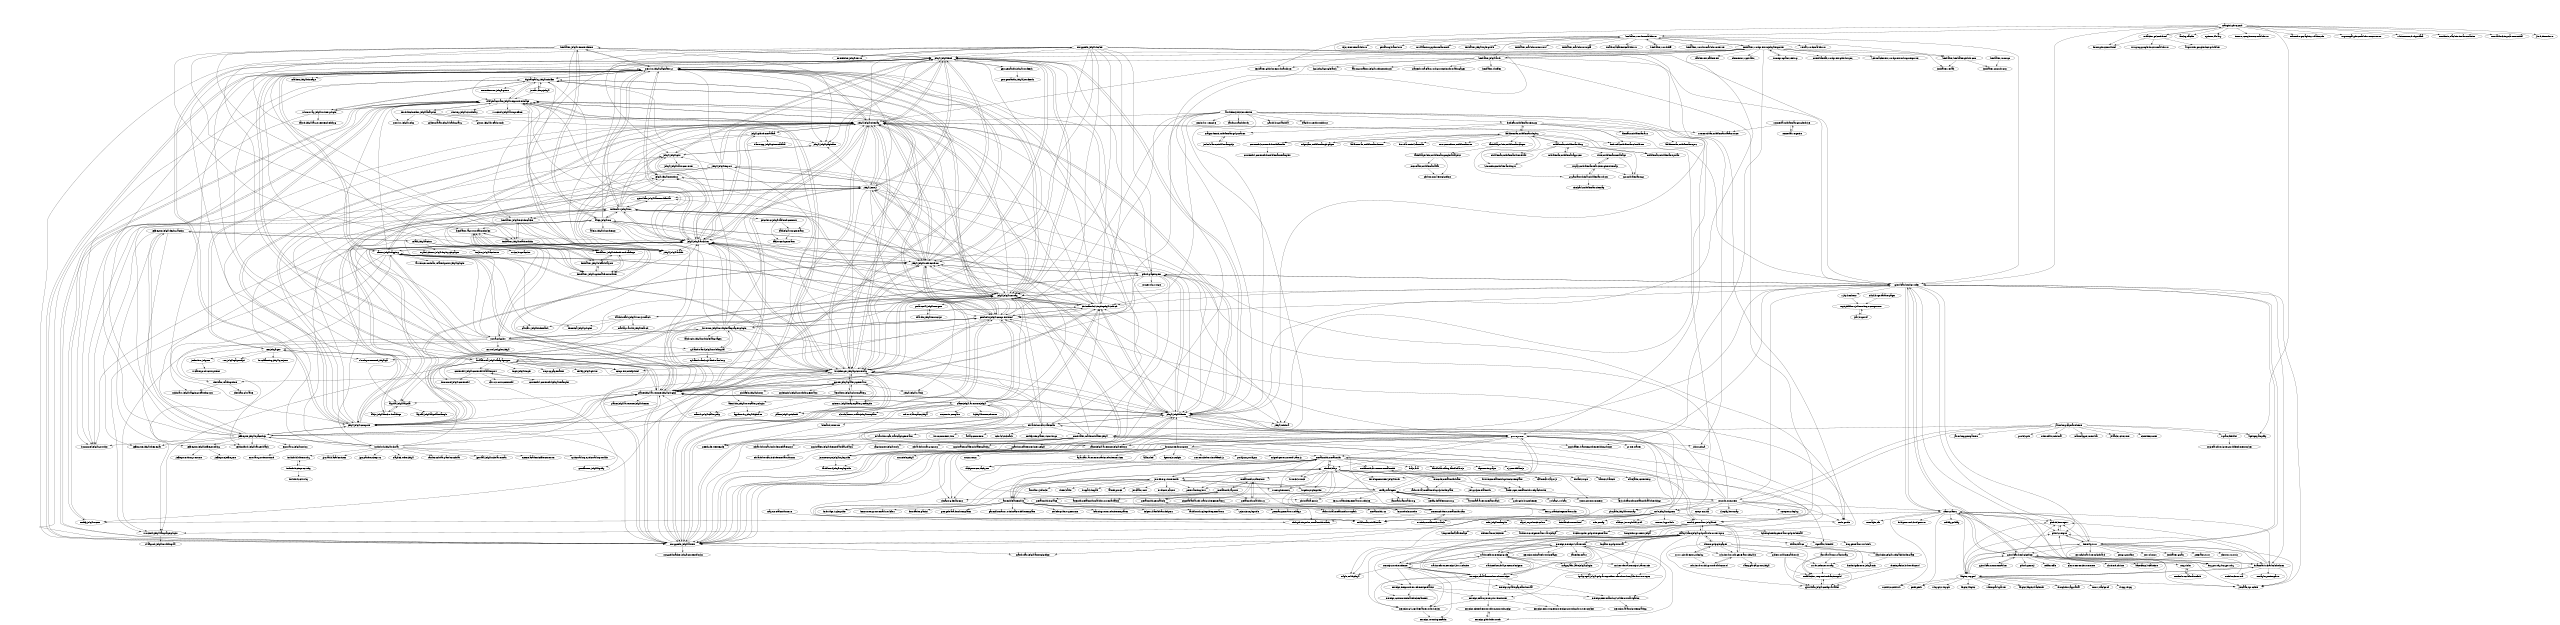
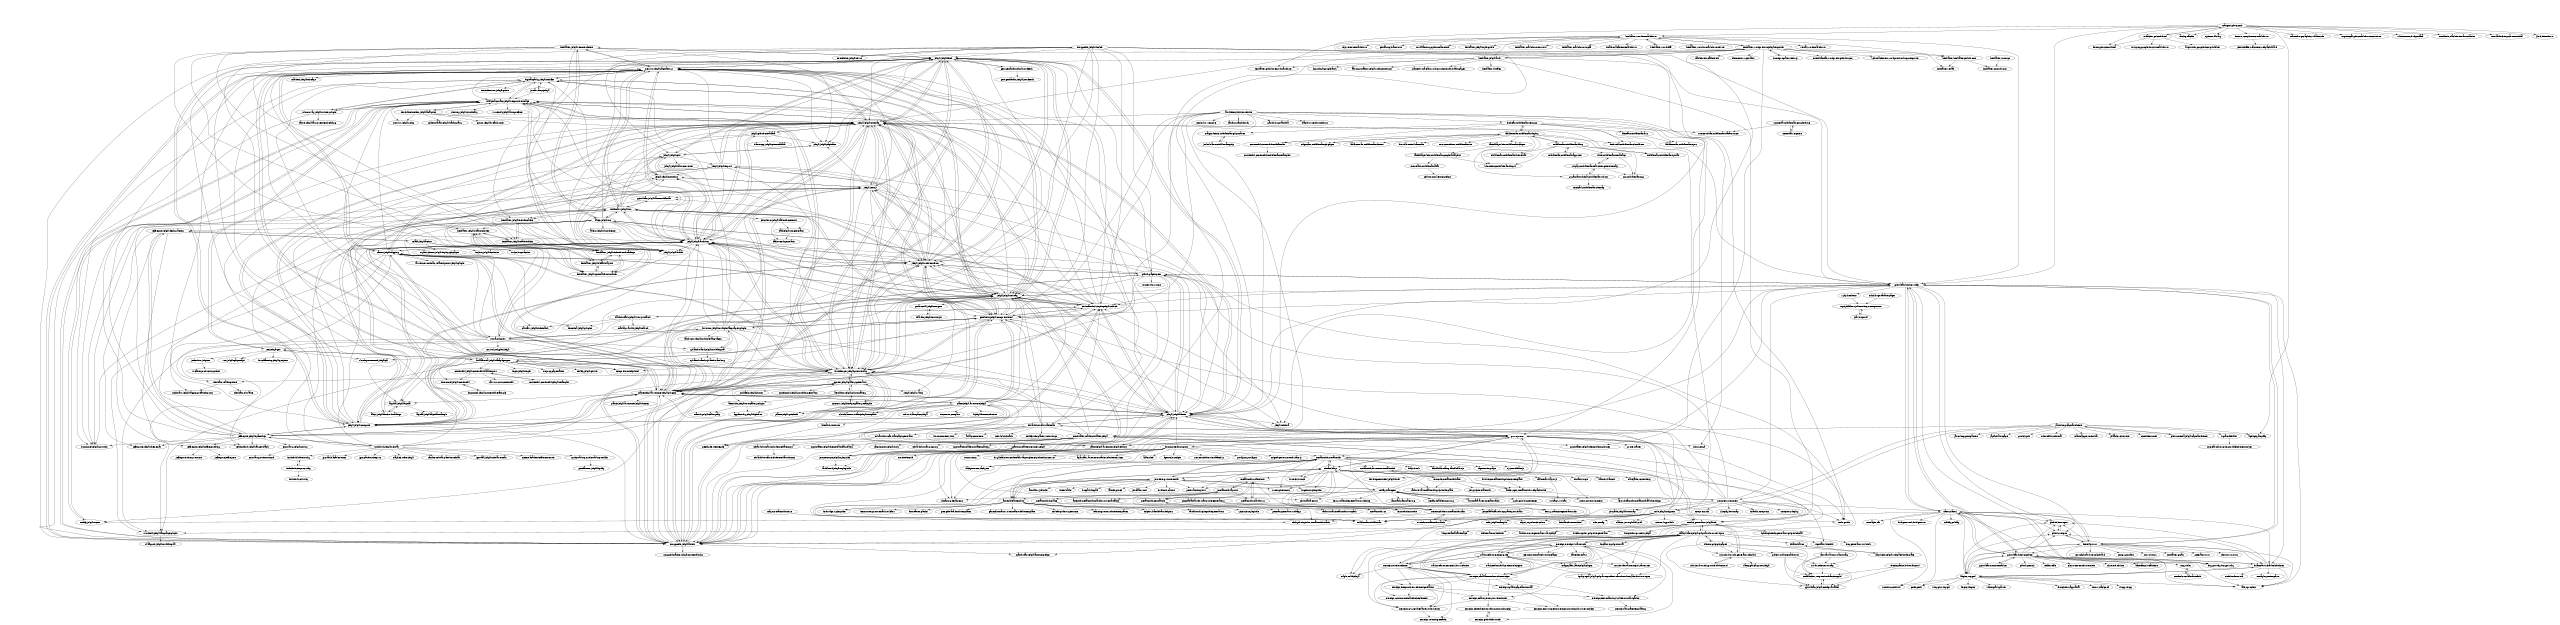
none -> (2257, 47)
(1351, 55) -> none
none -> (1657, 139)
none -> (277, 142)
(699, 161) -> (695, 161)
(1447, 165) -> (1469, 161)
(1107, 178) -> none
none -> (391, 227)
(473, 231) -> (473, 231)
(924, 377) -> (929, 391)
none -> (487, 393)
(528, 395) -> (590, 462)
none -> (655, 415)
none -> (1999, 436)
none -> (2189, 436)
(1590, 447) -> (1590, 447)
(804, 452) -> (774, 452)
(905, 458) -> (905, 458)
none -> (1024, 458)
(1414, 468) -> (1414, 468)
(1355, 473) -> (1423, 453)
(1472, 495) -> (1556, 488)
(1728, 501) -> (1728, 501)
none -> (1502, 512)
none -> (1760, 512)
(1689, 555) -> none
(2170, 559) -> (2039, 544)
(1862, 566) -> none
(2032, 587) -> none
(2249, 587) -> (2249, 587)
(1631, 609) -> (1631, 609)
